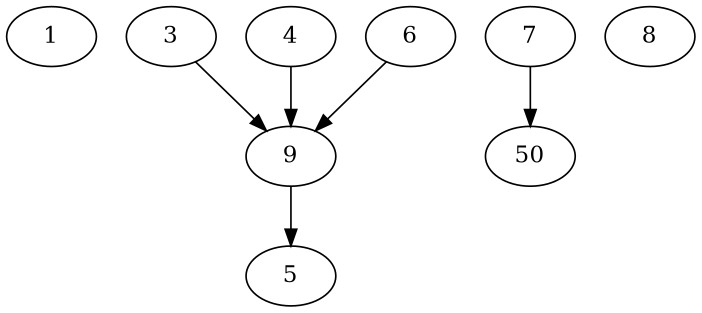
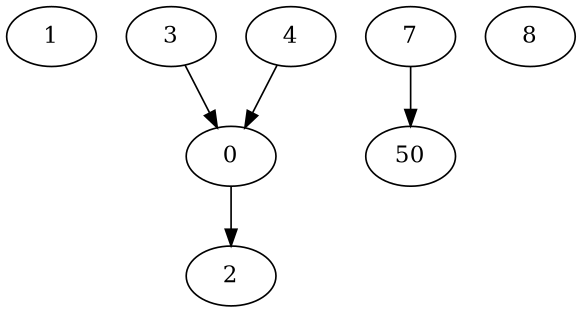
(411, 37) -> none
(291, 156) -> (231, 156)
(291, 276) -> (231, 276)
